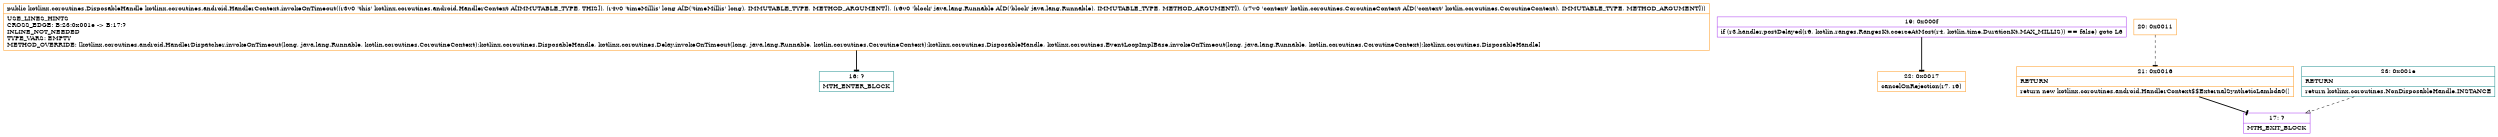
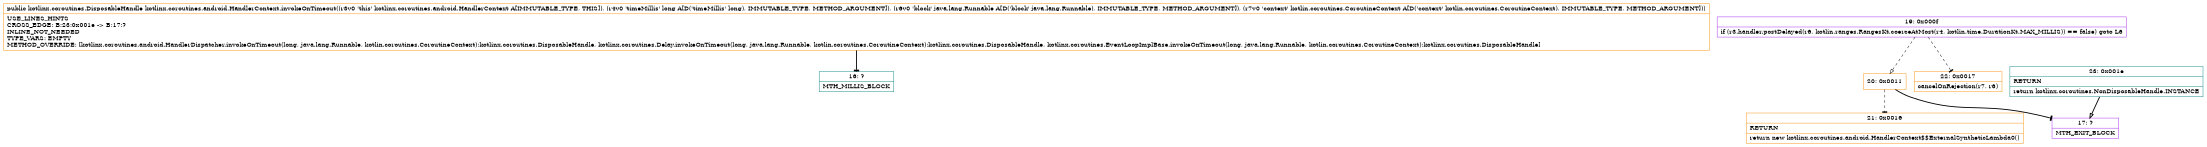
(1922, 53) -> (1939, 53)
none -> (1904, 54)
(856, 86) -> (856, 86)
(2332, 104) -> (2096, 105)
(2222, 105) -> (1972, 108)
